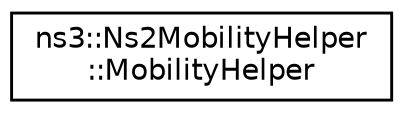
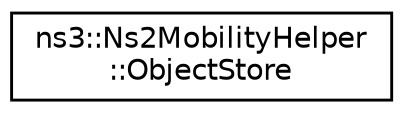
(202, 57) -> (202, 57)
